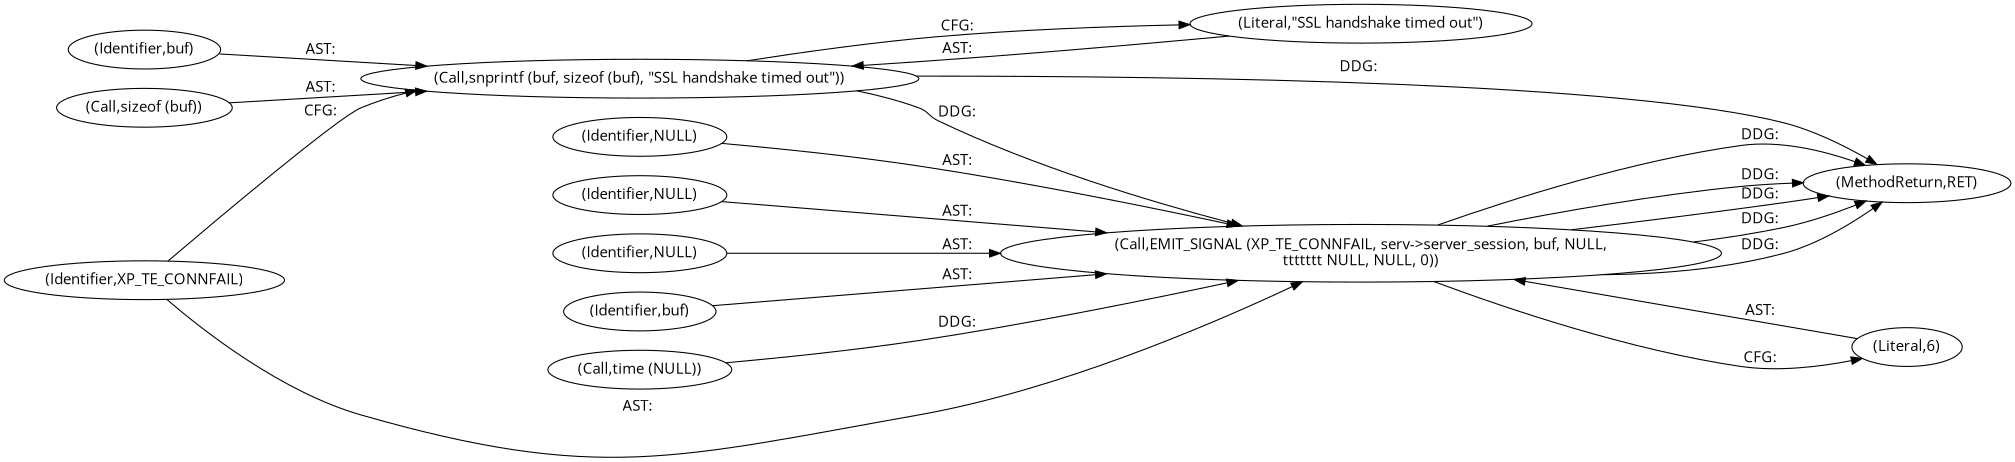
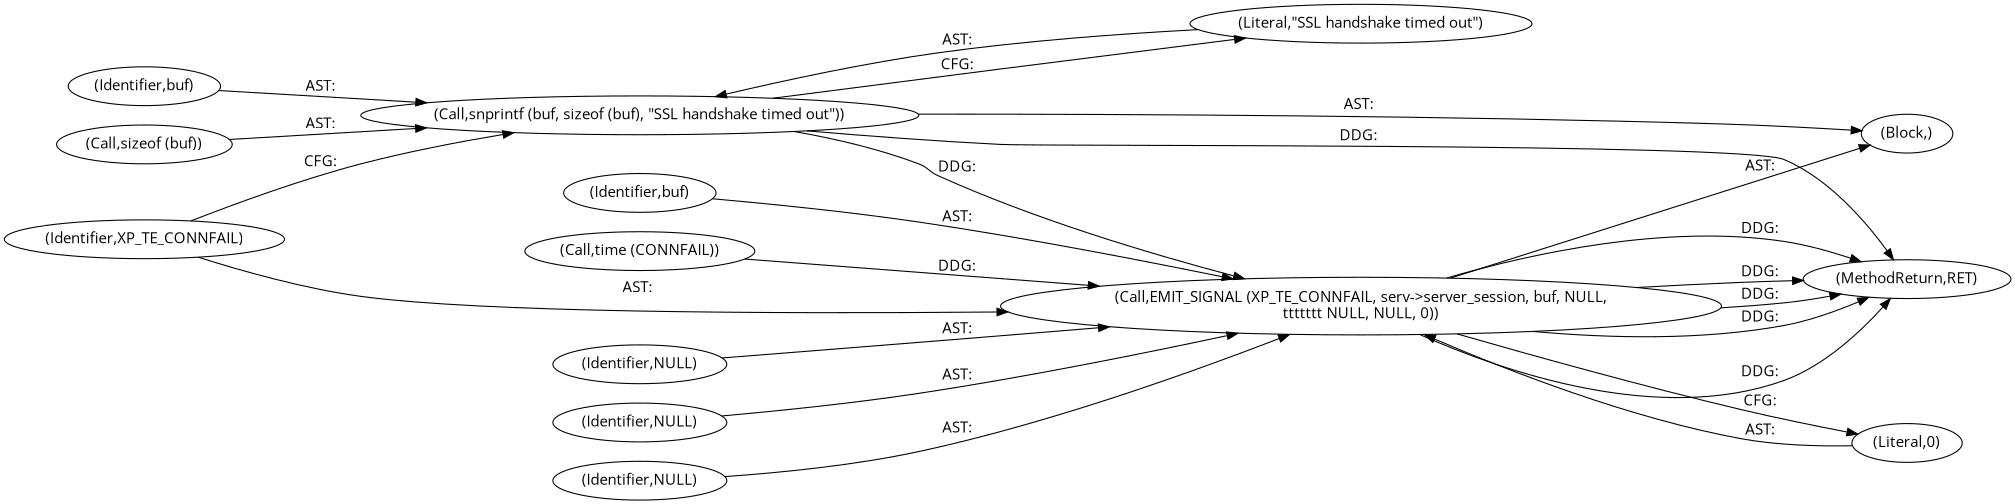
none -> (1907, 134)
(1907, 347) -> (1907, 443)
(640, 370) -> (640, 251)
